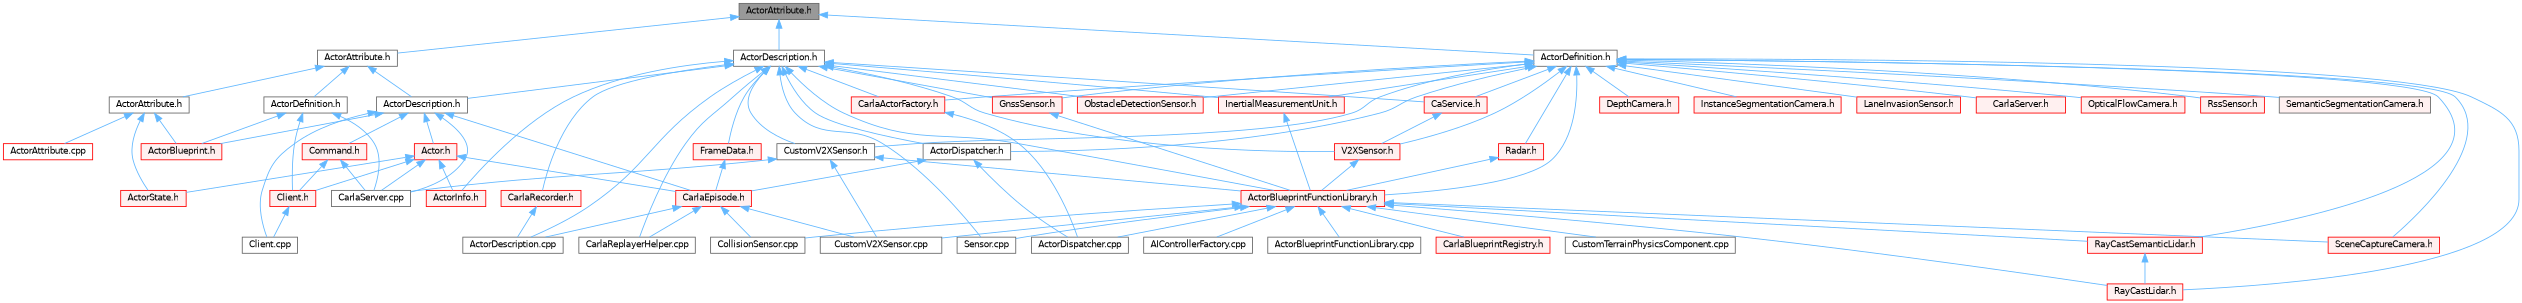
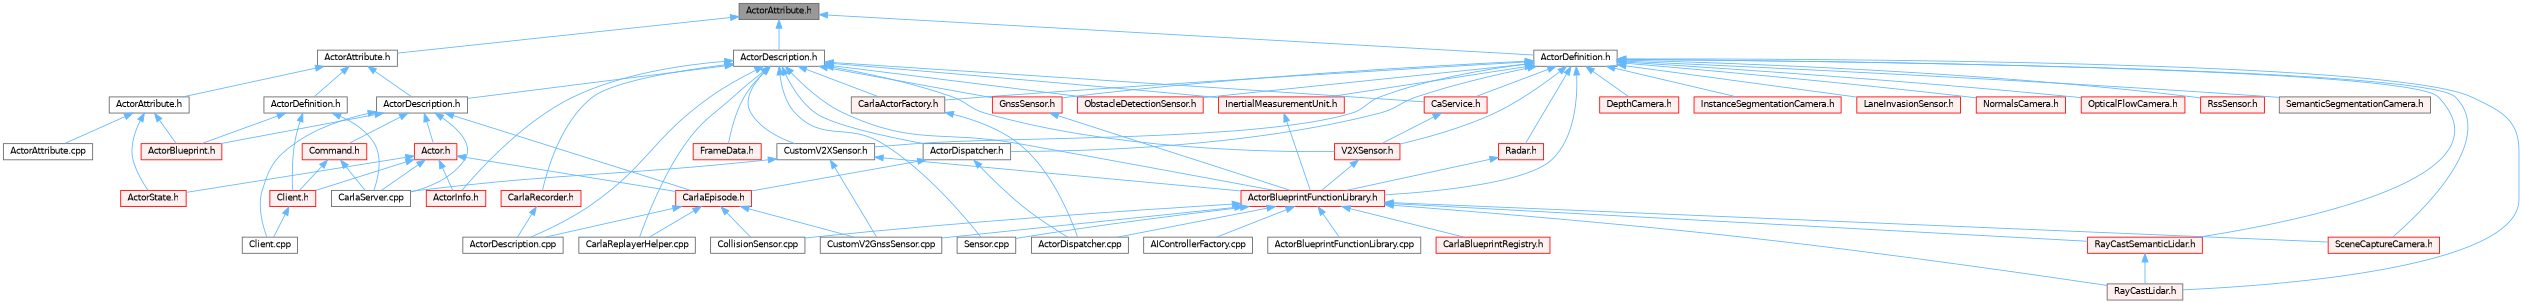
(898, 105) -> (898, 105)
(2021, 105) -> (2021, 105)
(48, 152) -> (48, 152)
(719, 179) -> none
(881, 245) -> (881, 245)
(1650, 245) -> none
(2145, 292) -> (2145, 292)
